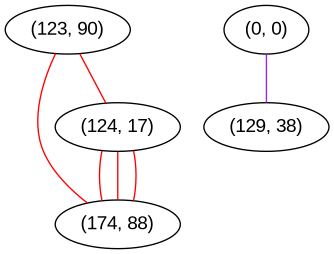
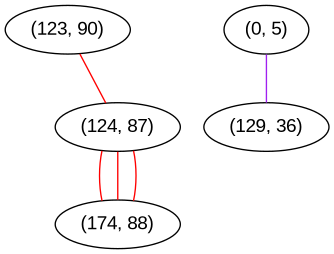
(266, 30) -> (266, 30)
(118, 127) -> (118, 127)
(266, 127) -> (266, 127)
(39, 136) -> none
